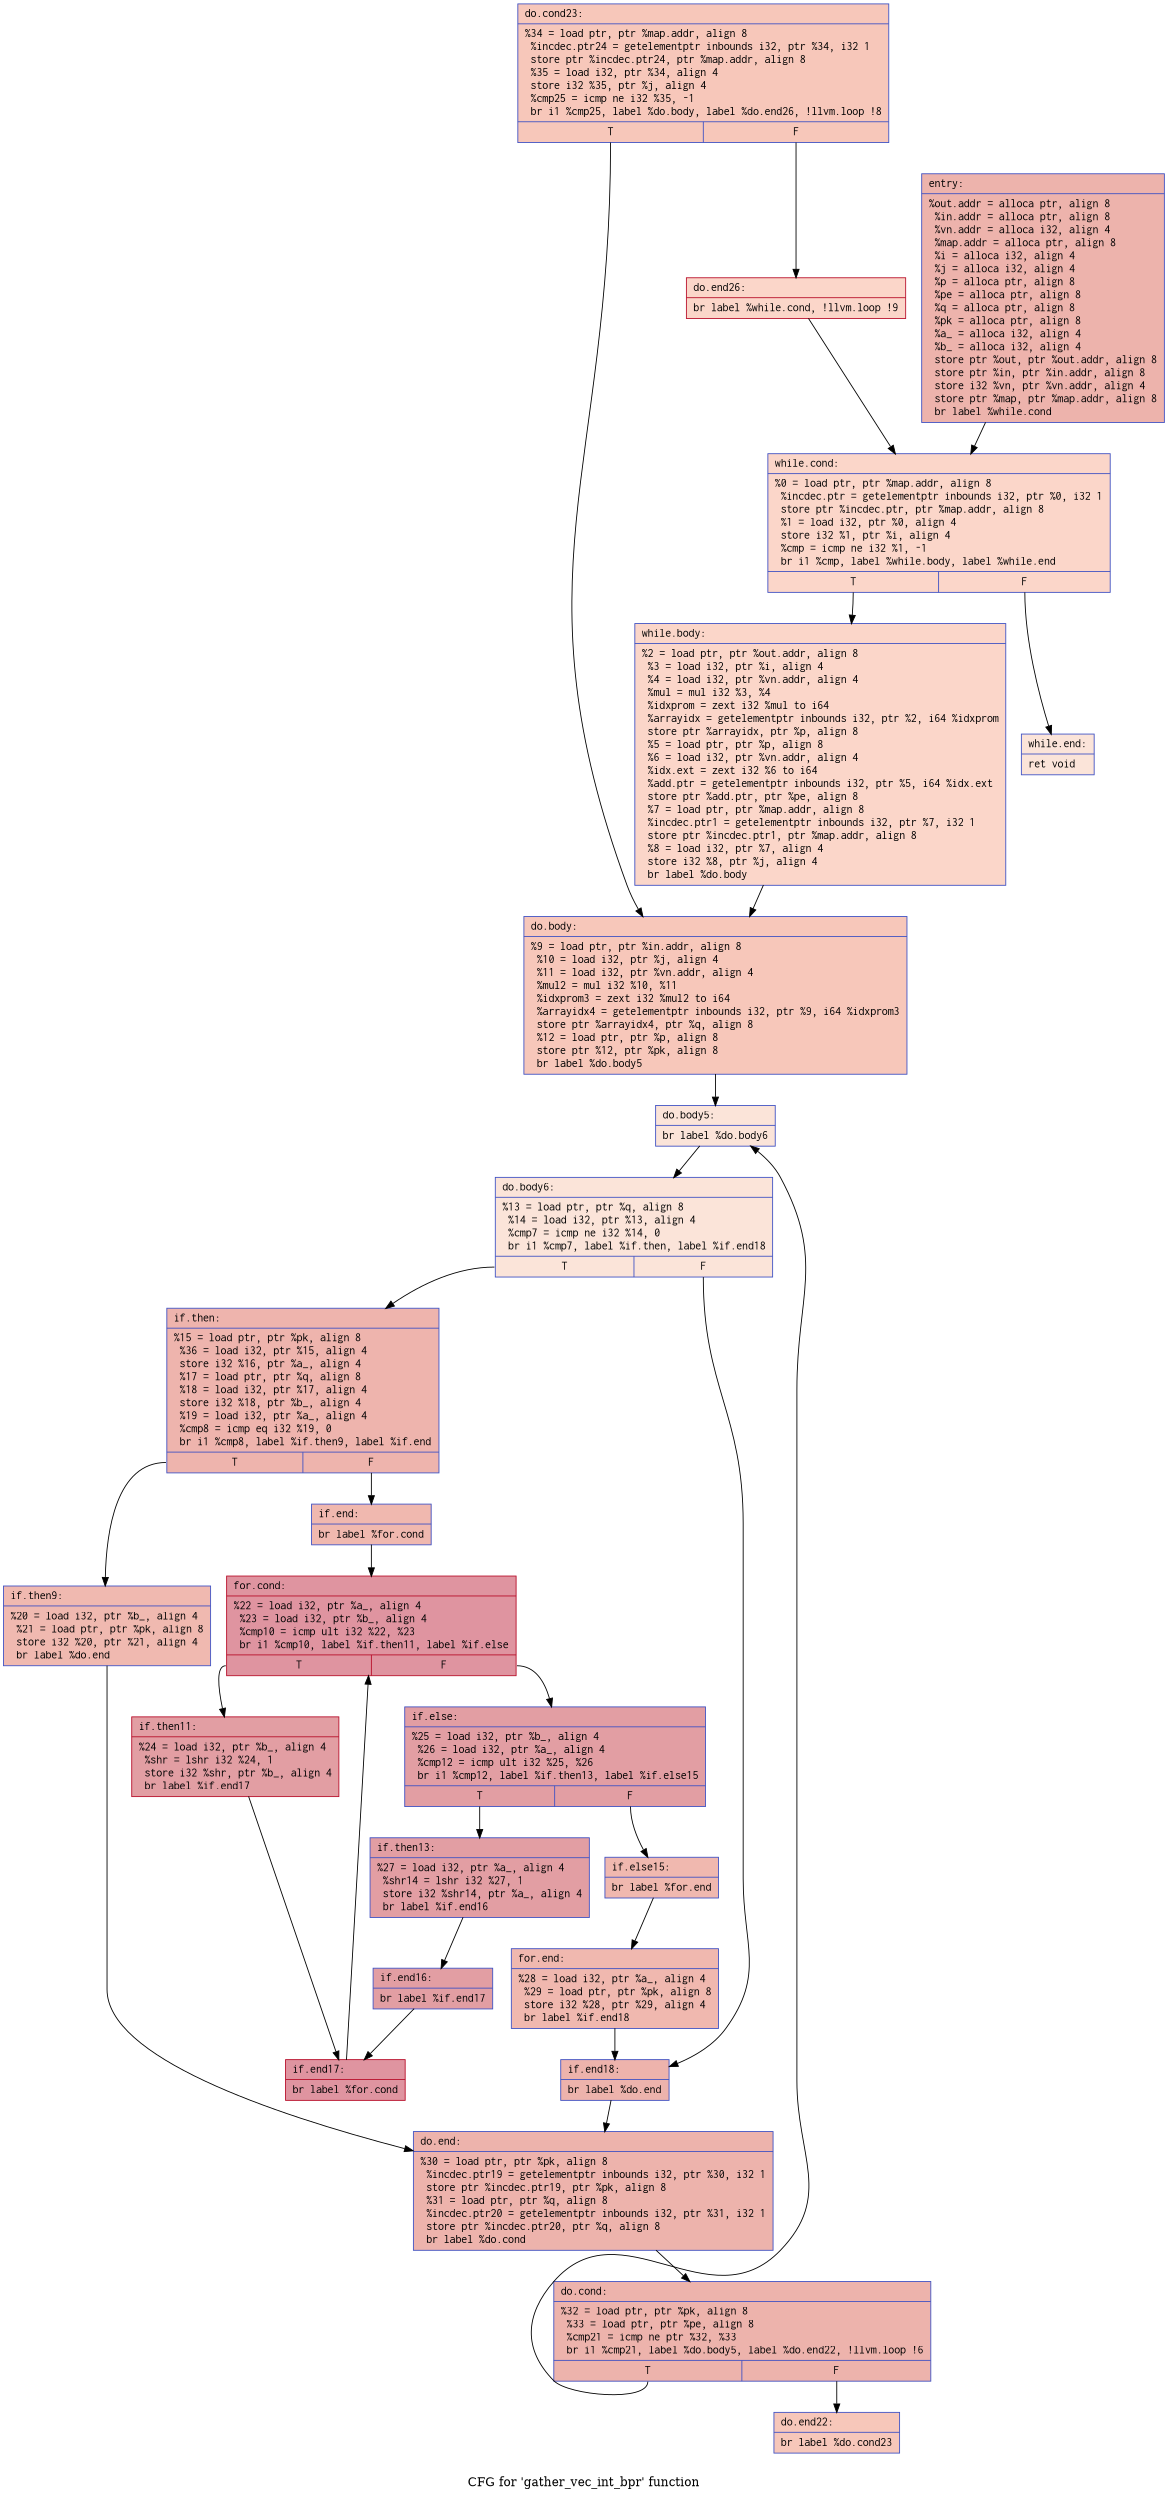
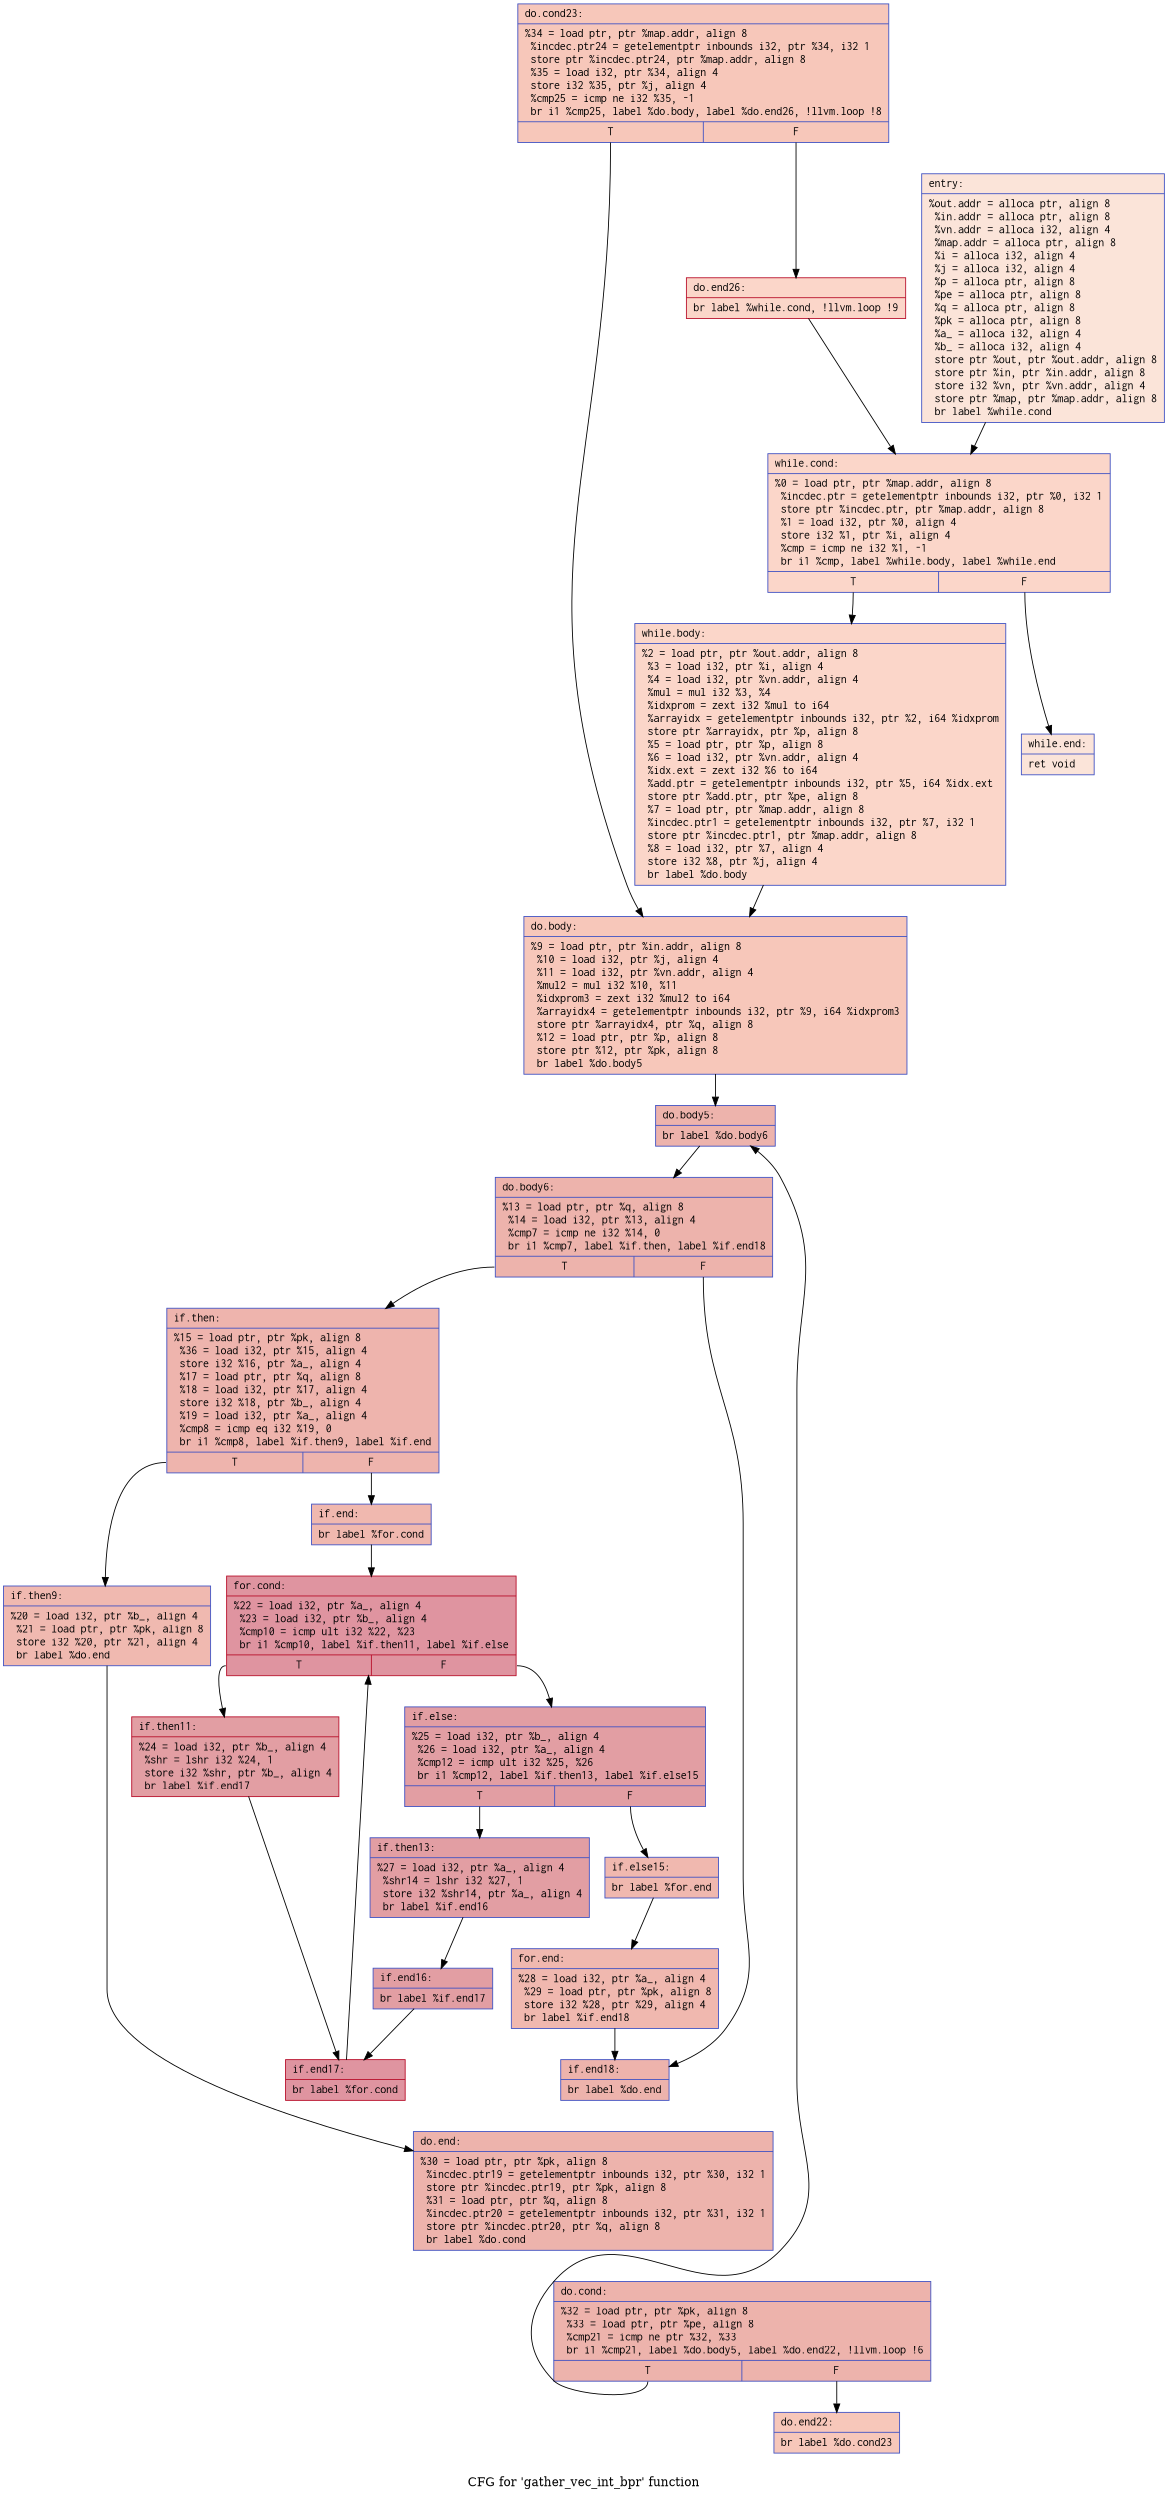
(1043, 298) -> (1043, 298)
(715, 1126) -> (715, 1126)
(634, 1227) -> (634, 1227)
(609, 2112) -> none
(666, 2259) -> none
